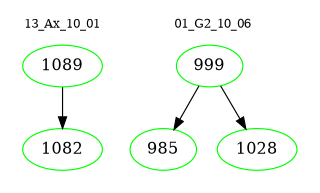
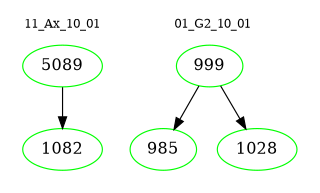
(63, 25) -> (63, 25)
(213, 25) -> (213, 25)
(63, 66) -> (63, 66)
